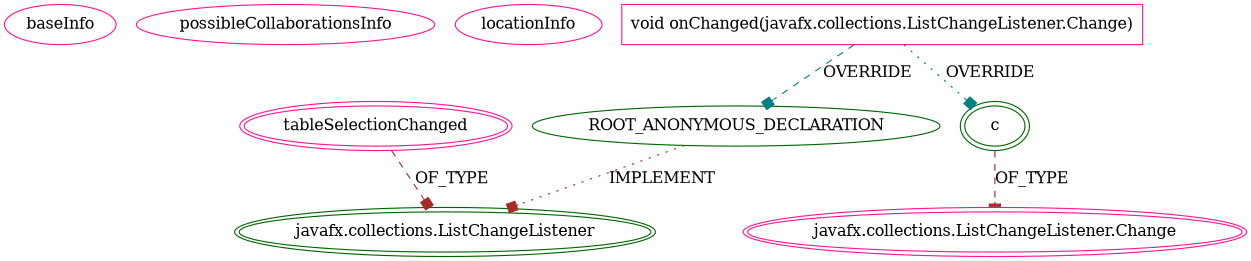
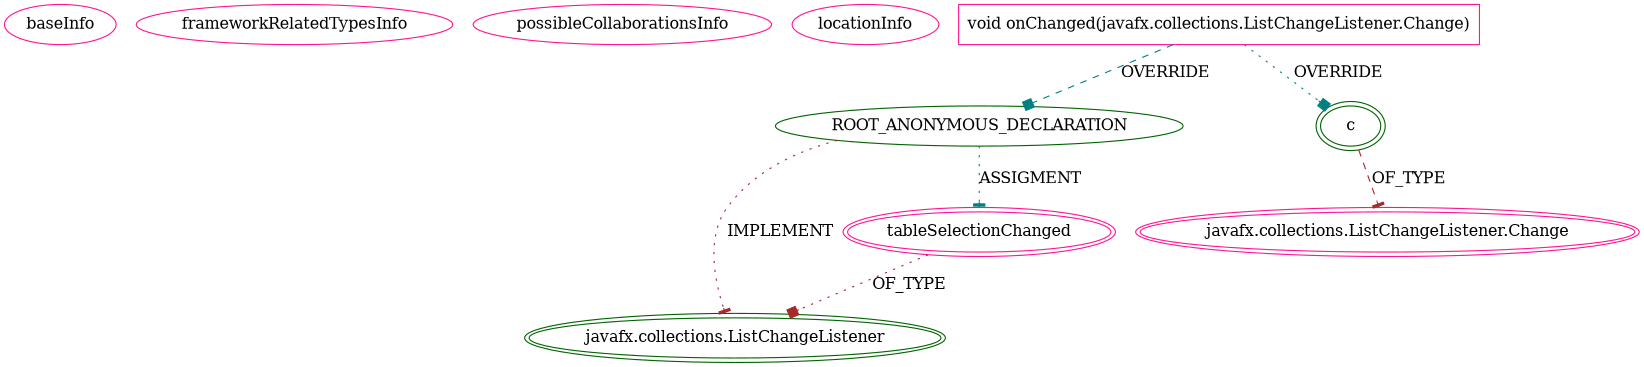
none -> (294, 25)
(407, 174) -> (864, 282)
none -> (979, 174)
(602, 175) -> (736, 197)
